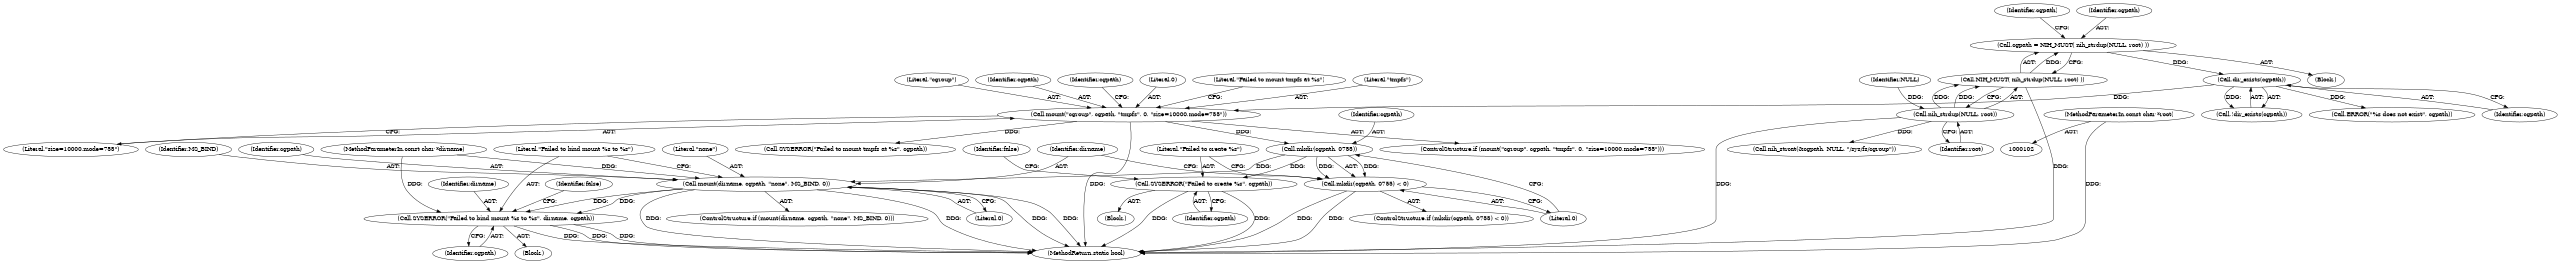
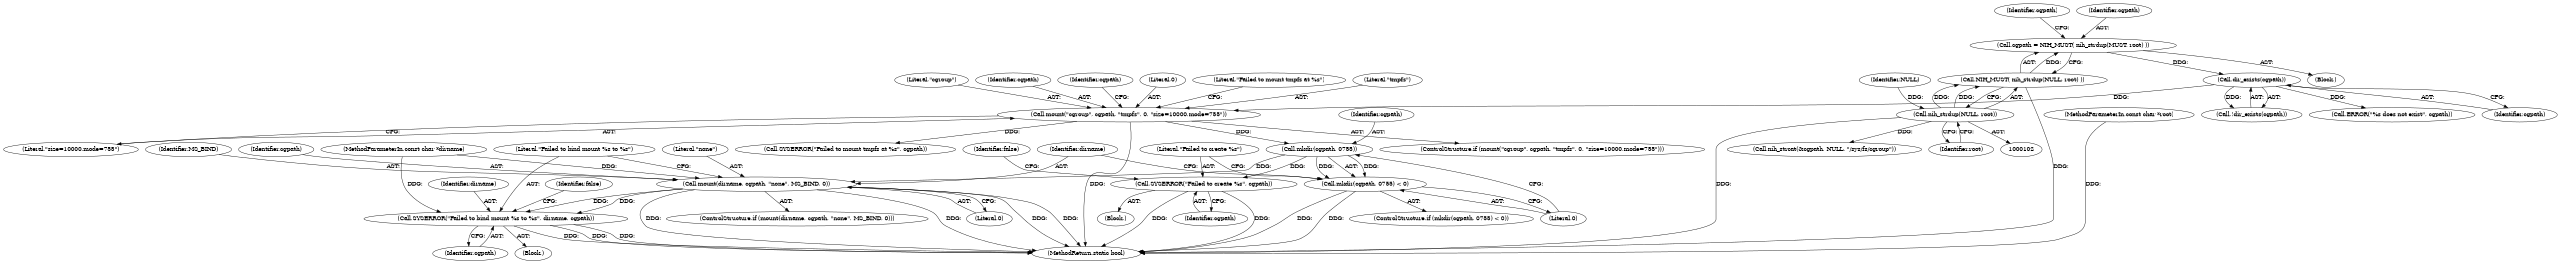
(2073, 45) -> (2073, 45)
(2063, 130) -> (1987, 132)
(1968, 132) -> (1968, 132)
